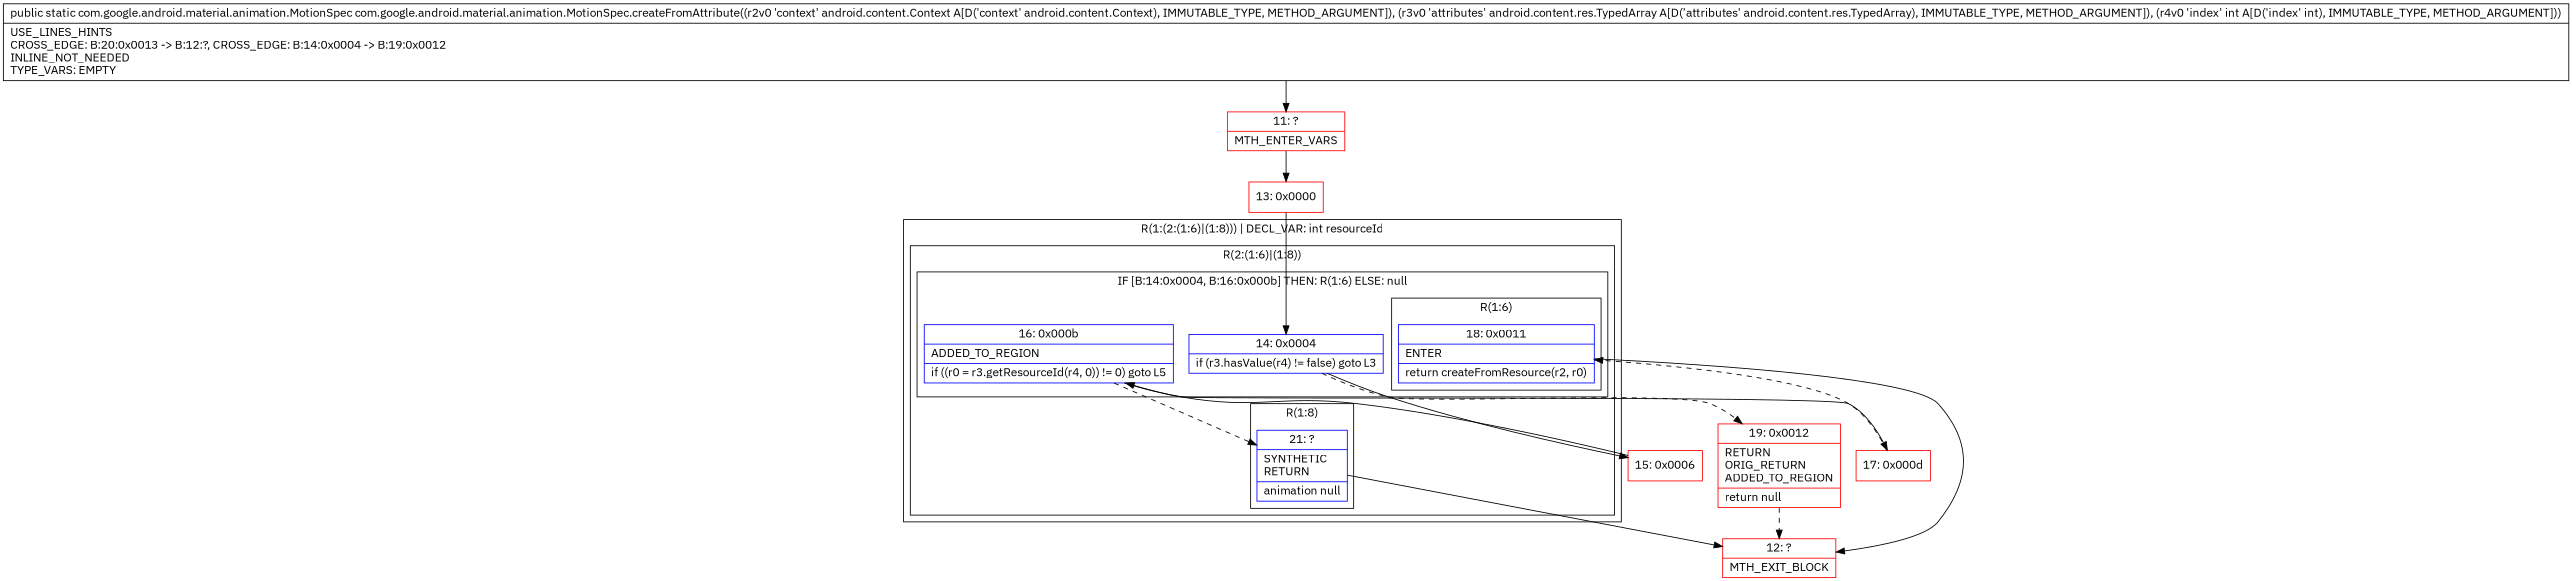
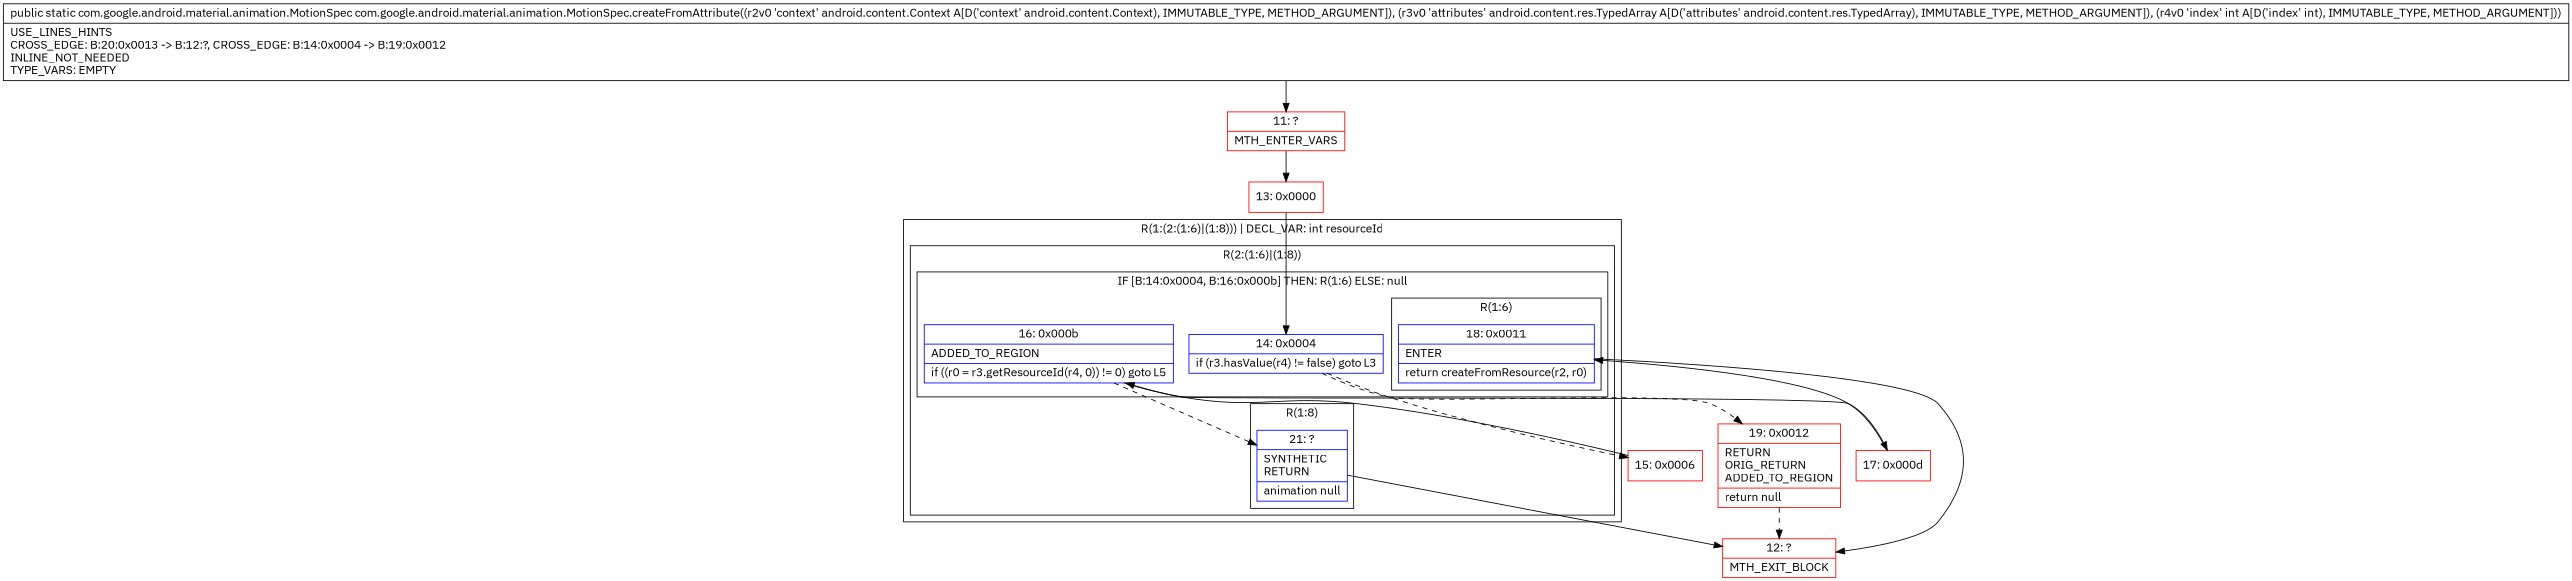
(1758, 378) -> (1758, 378)
(1420, 407) -> (1420, 407)
